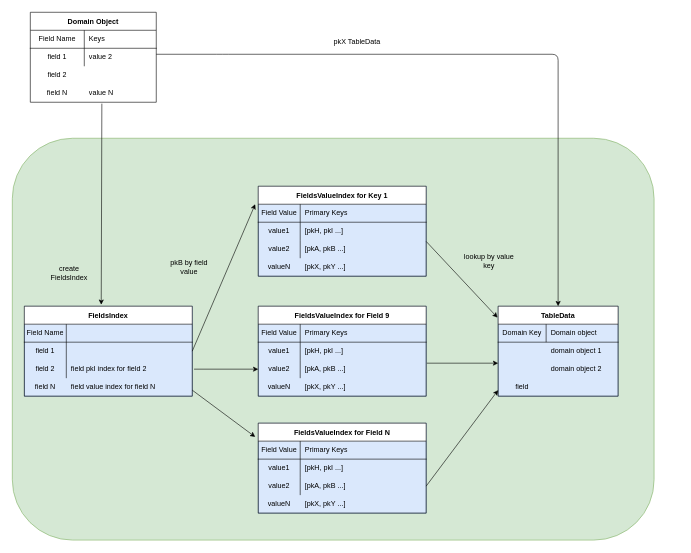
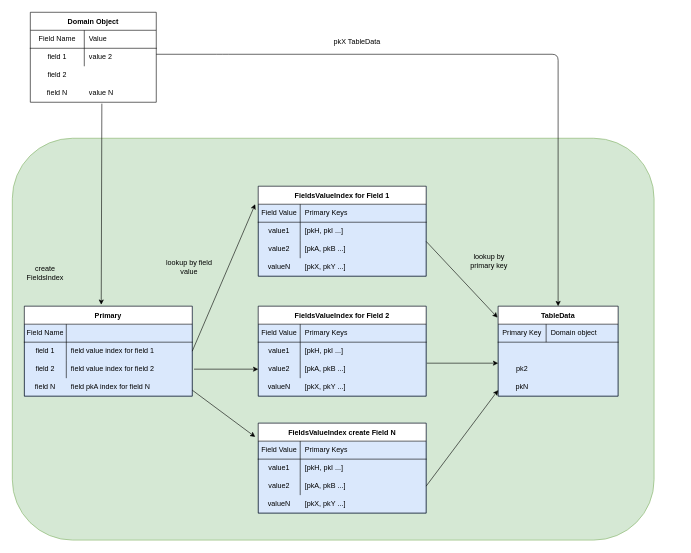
(97, 39) -> (98, 39)
(342, 196) -> (342, 196)
(489, 261) -> (489, 261)
(189, 267) -> (189, 267)
(69, 273) -> (45, 273)
(108, 316) -> (108, 316)
(342, 316) -> (342, 316)
(522, 333) -> (522, 333)
none -> (129, 351)
(582, 351) -> none
(116, 369) -> (119, 369)
none -> (522, 369)
(582, 369) -> none
(119, 387) -> (116, 387)
(522, 387) -> (522, 387)
(342, 433) -> (342, 433)
